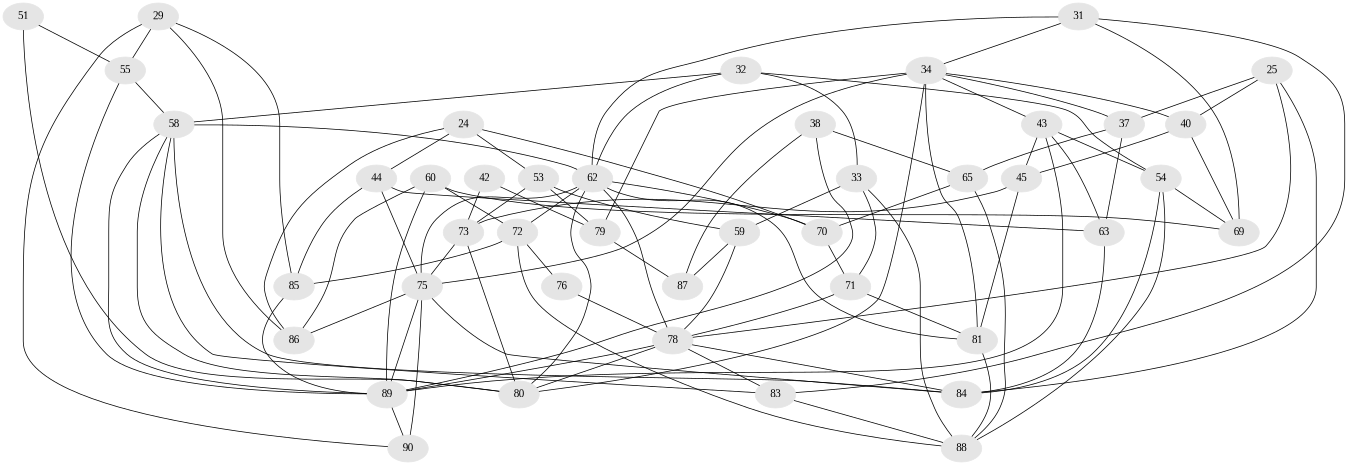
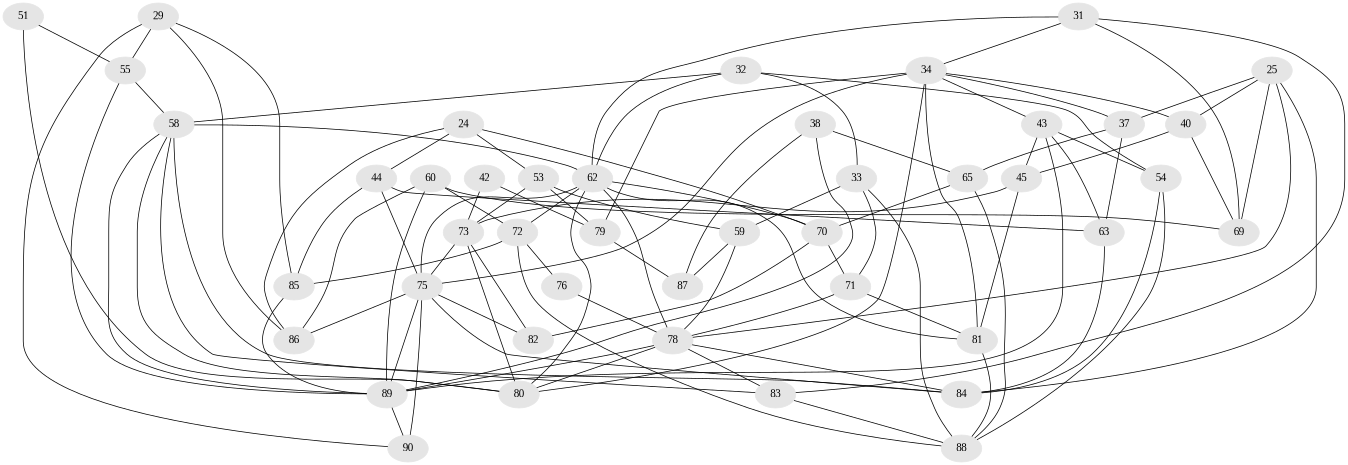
(1200, 206) -> (1255, 152)
none -> (533, 340)
